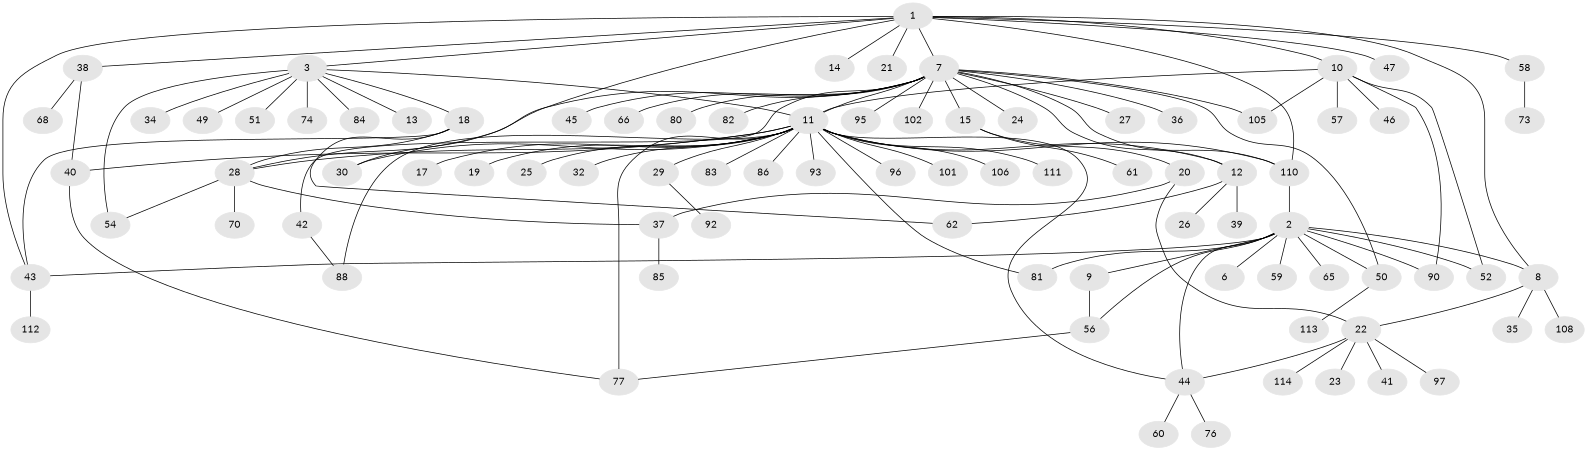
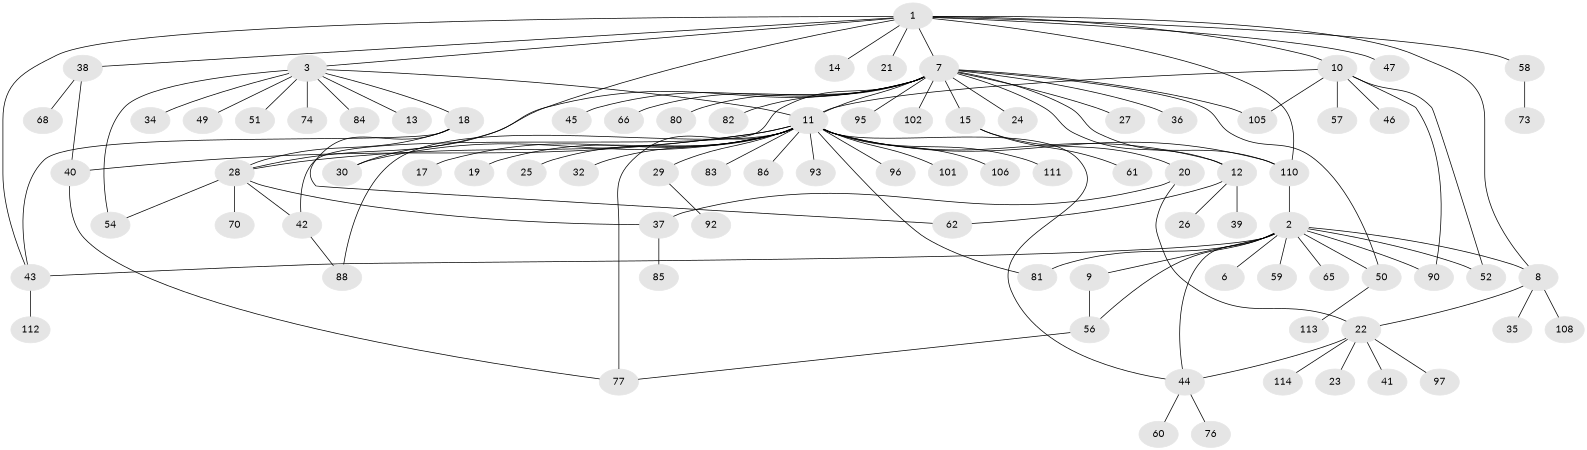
none -> (268, 199)
